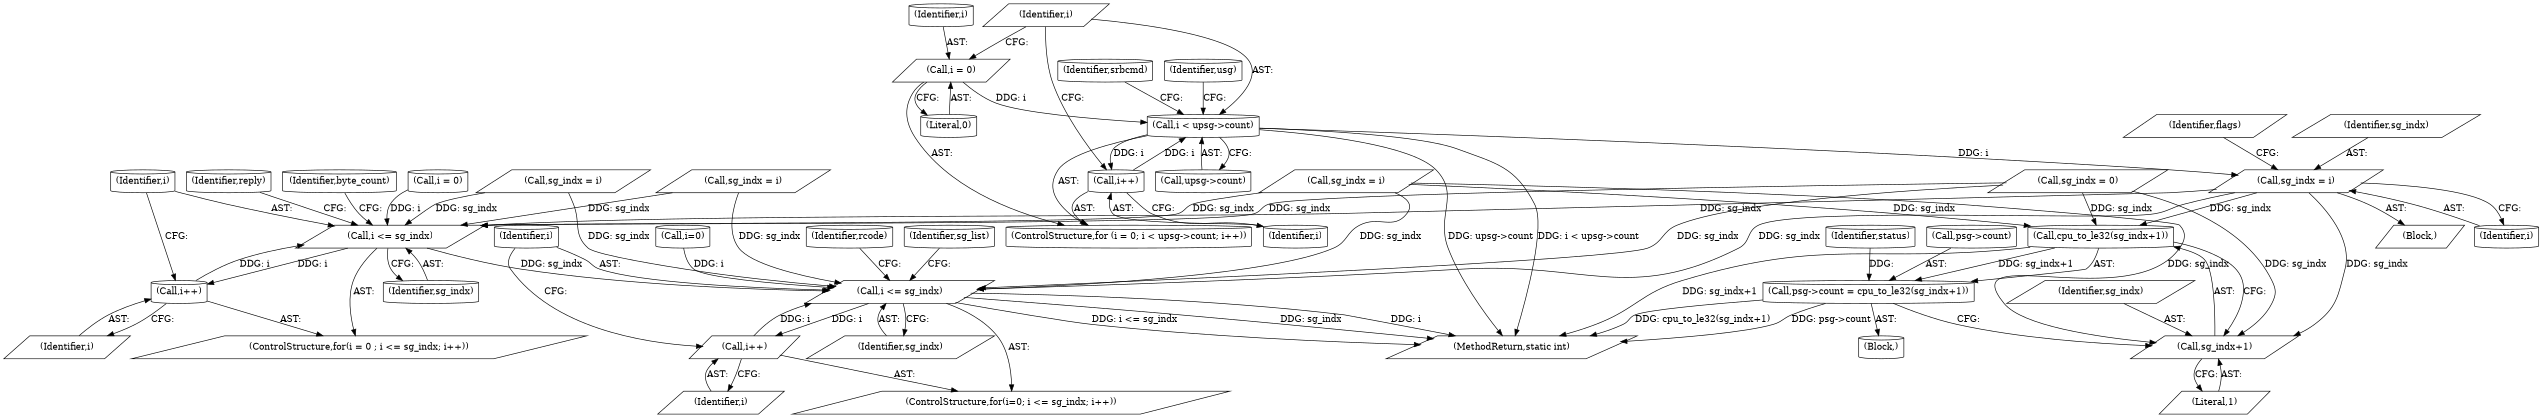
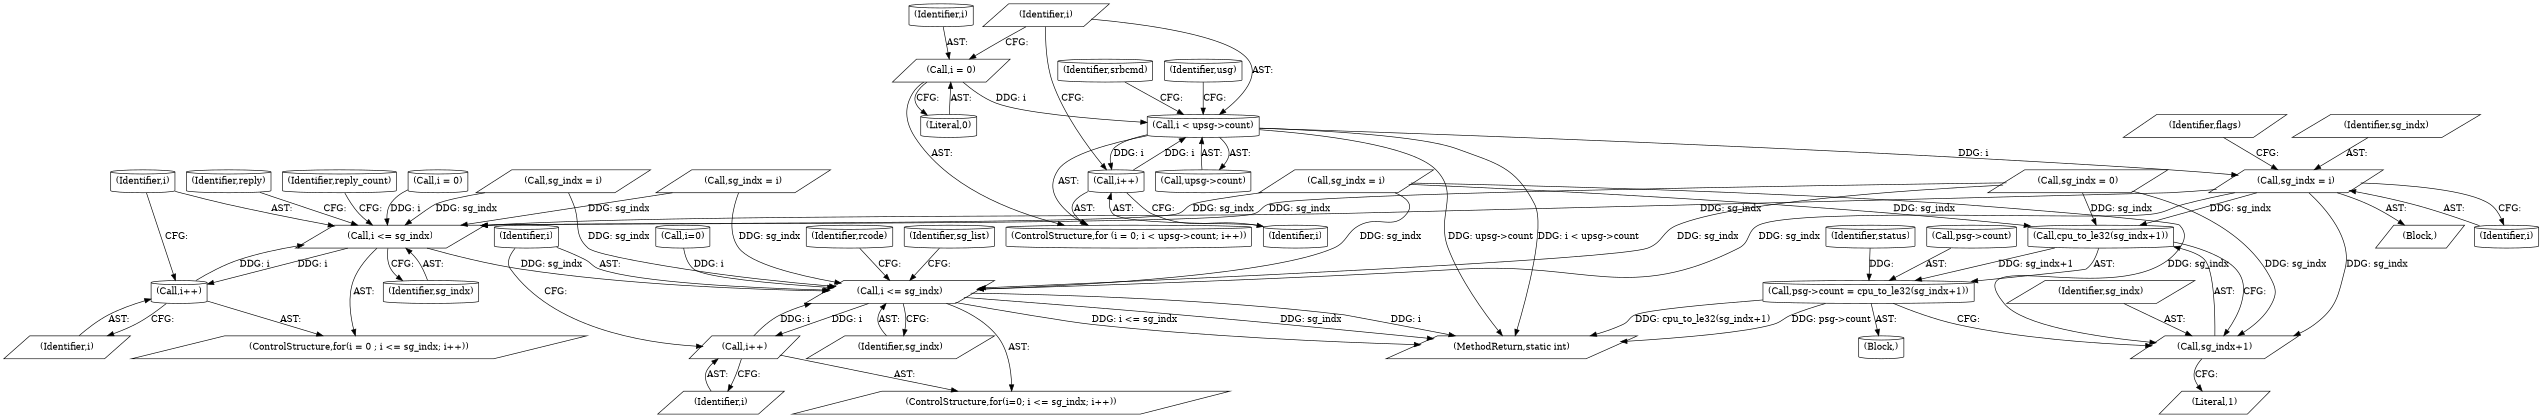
(1242, 154) -> (1242, 154)
(339, 181) -> (339, 181)
(1791, 258) -> none
(2221, 378) -> none
